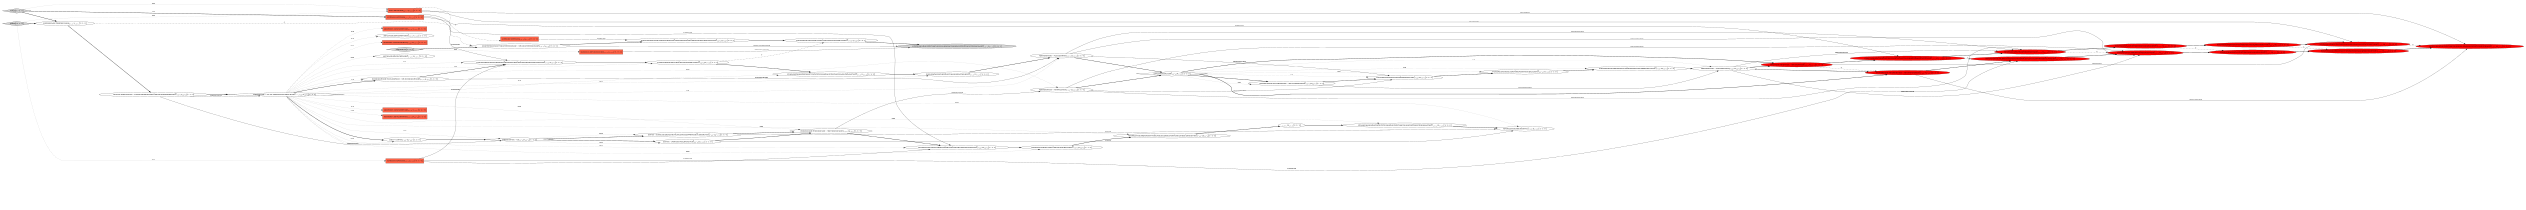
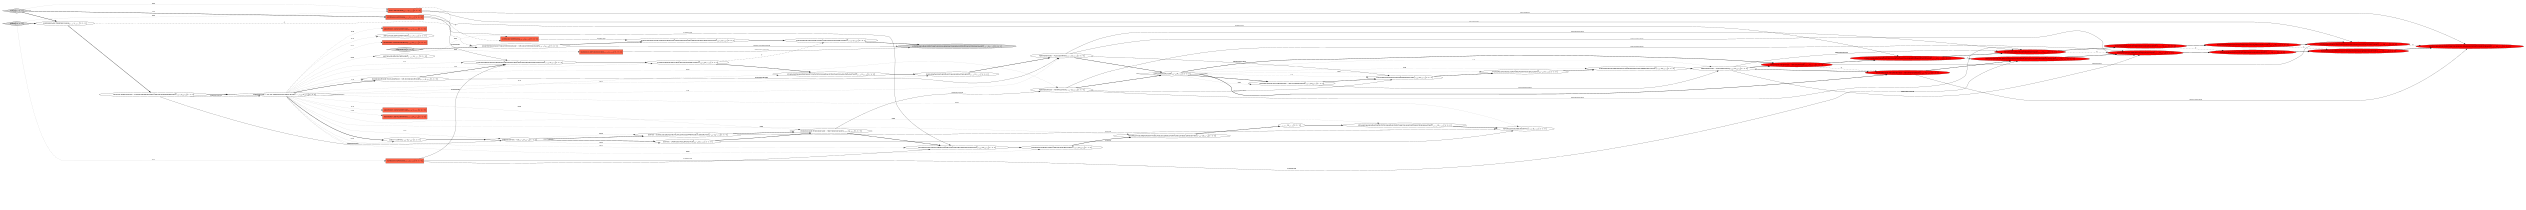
none -> (458, 40)
